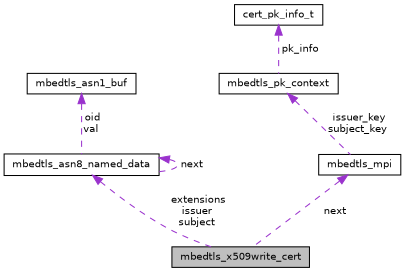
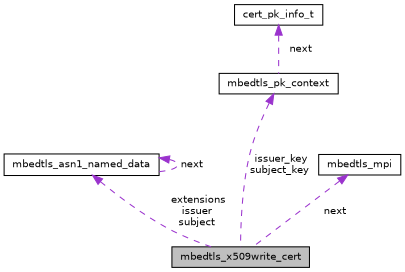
(299, 49) -> (299, 49)
(82, 84) -> none
(323, 128) -> (246, 173)
(82, 165) -> (82, 165)
